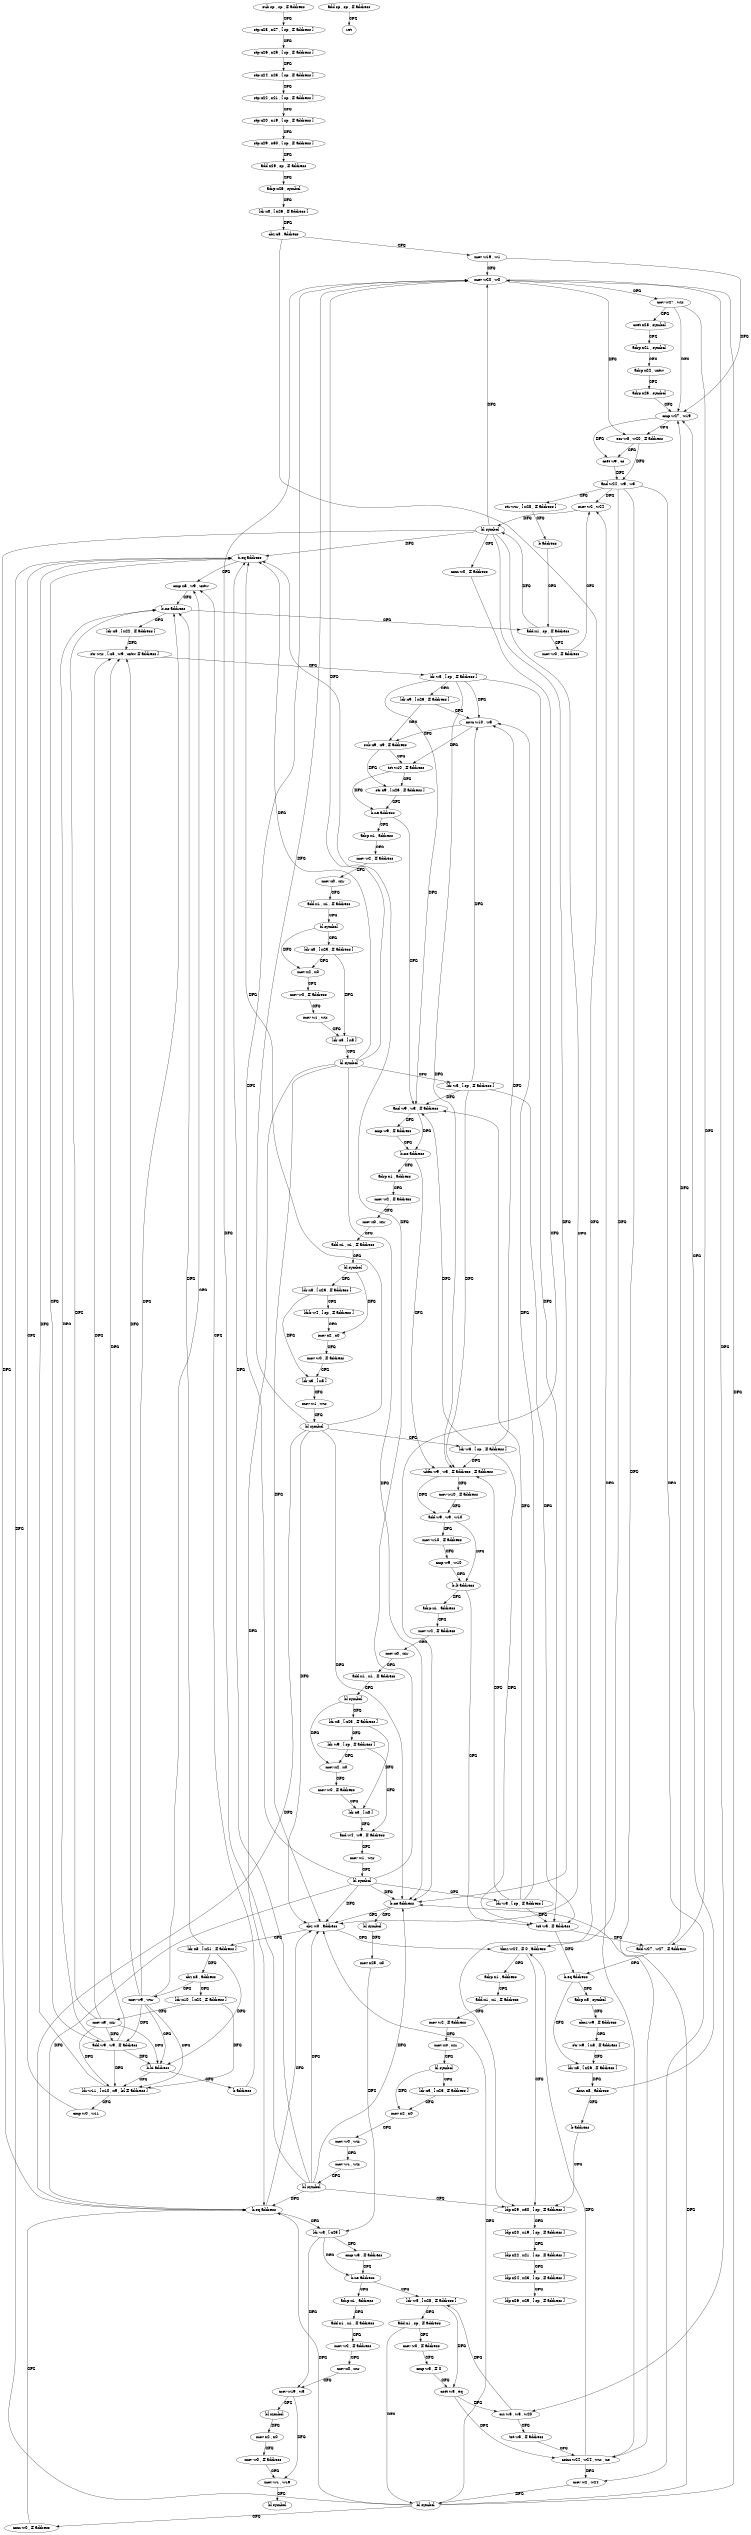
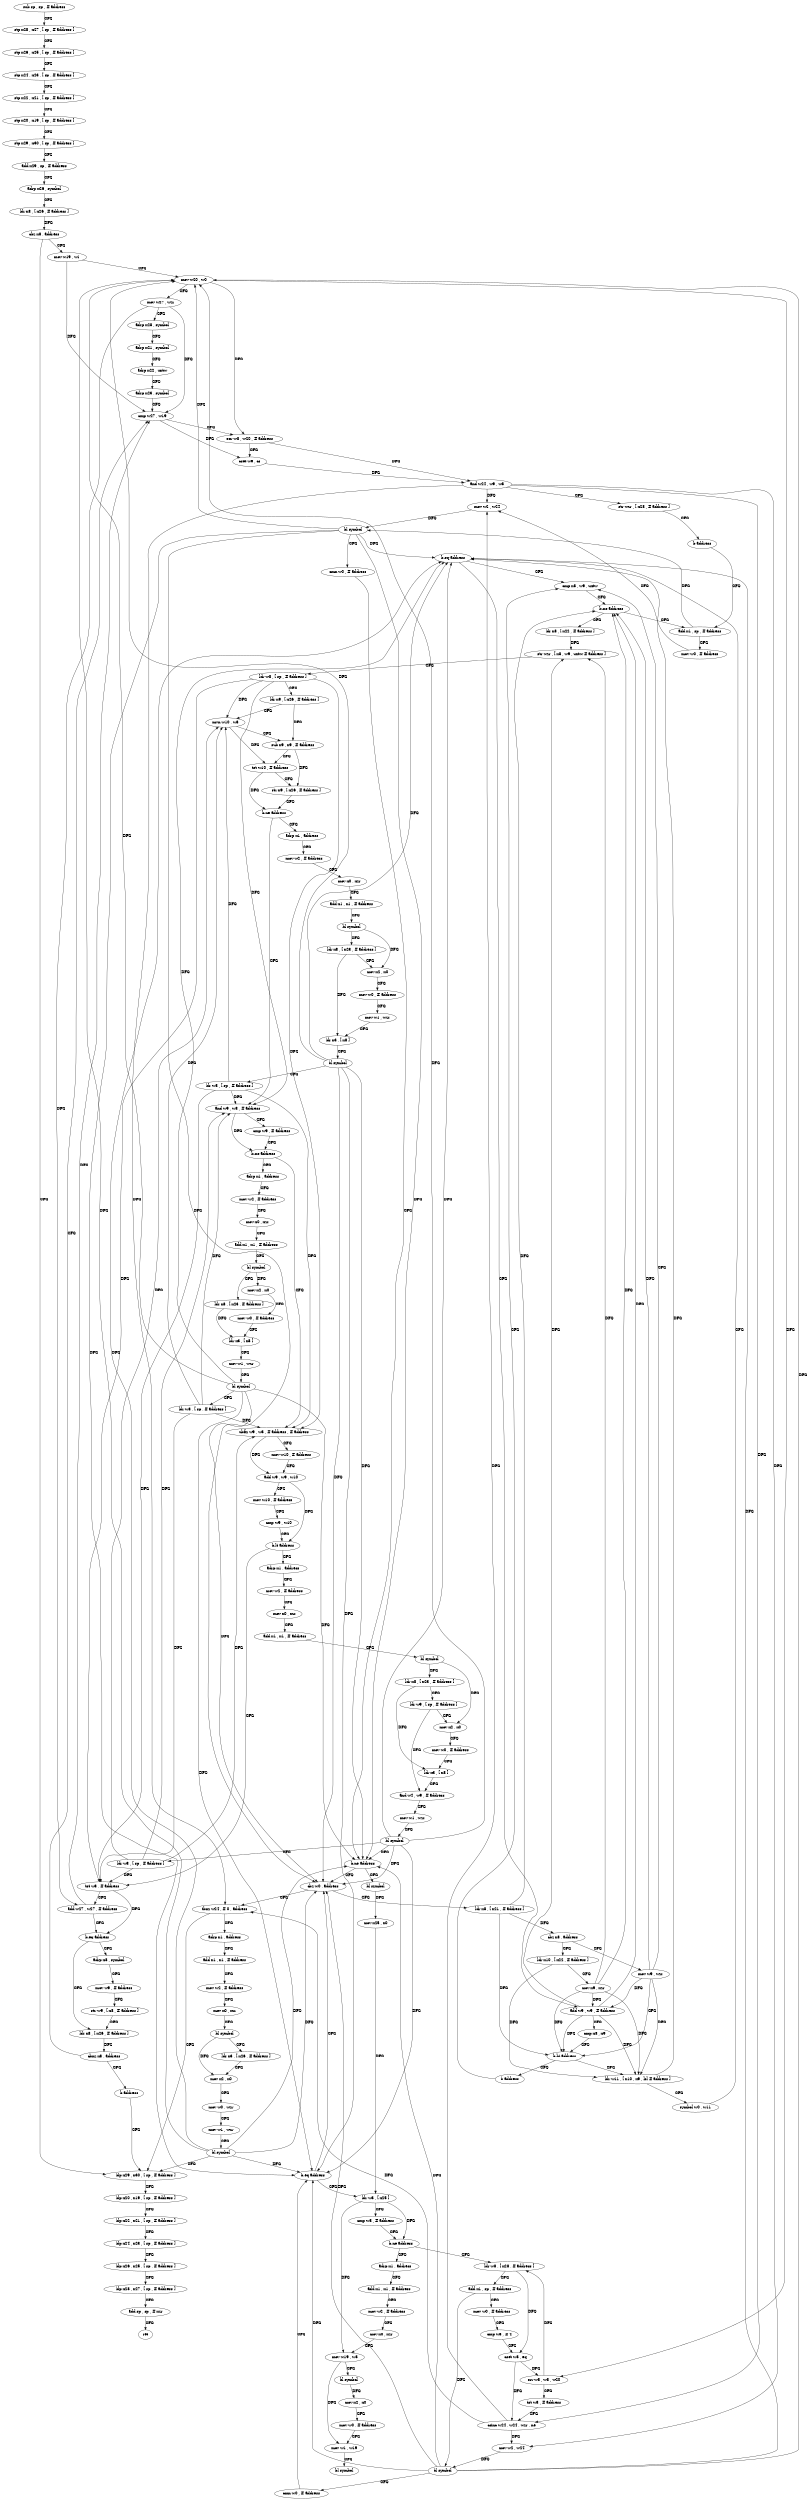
(349, 7) -> (146, 2312)
(649, 325) -> (152, 325)
(329, 1313) -> none
(130, 1329) -> none
(598, 2023) -> (114, 1988)
none -> (595, 2034)
(86, 2114) -> (695, 2107)
none -> (146, 2289)
(429, 2369) -> (499, 2335)
